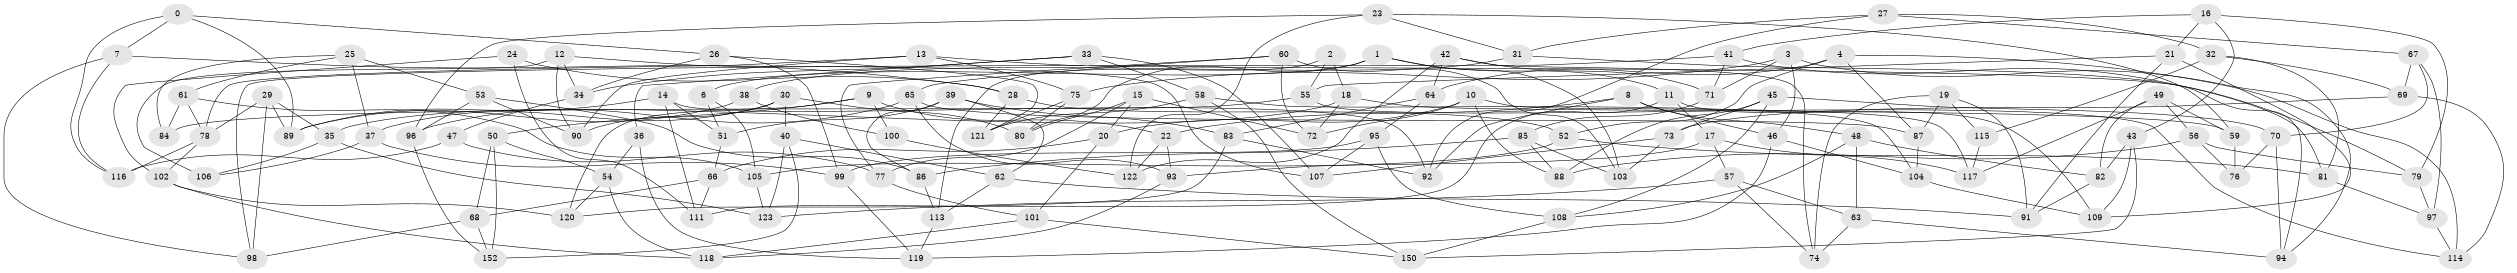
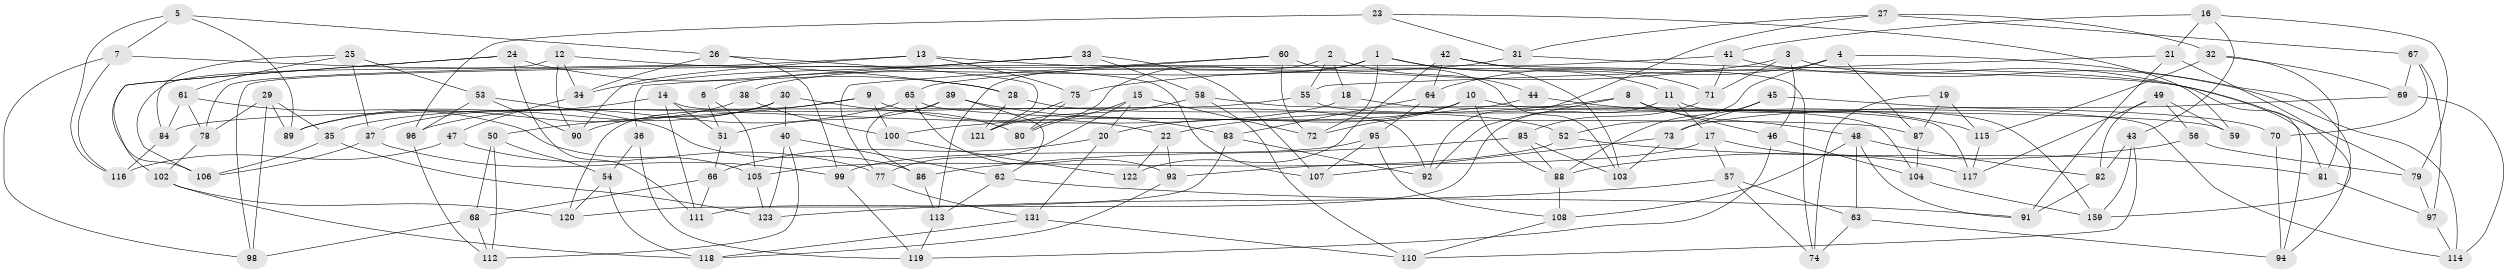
(178, 14) -> (178, 14)
none -> (241, 75)
(1238, 85) -> none
none -> (1533, 96)
(1329, 116) -> (1372, 97)
(2012, 140) -> (1925, 202)
(167, 155) -> (143, 156)
(1681, 177) -> (1559, 196)
(2235, 177) -> none
(1032, 218) -> (1032, 218)
(2095, 218) -> (2095, 218)
(490, 259) -> (490, 259)
(1409, 259) -> (1409, 259)
